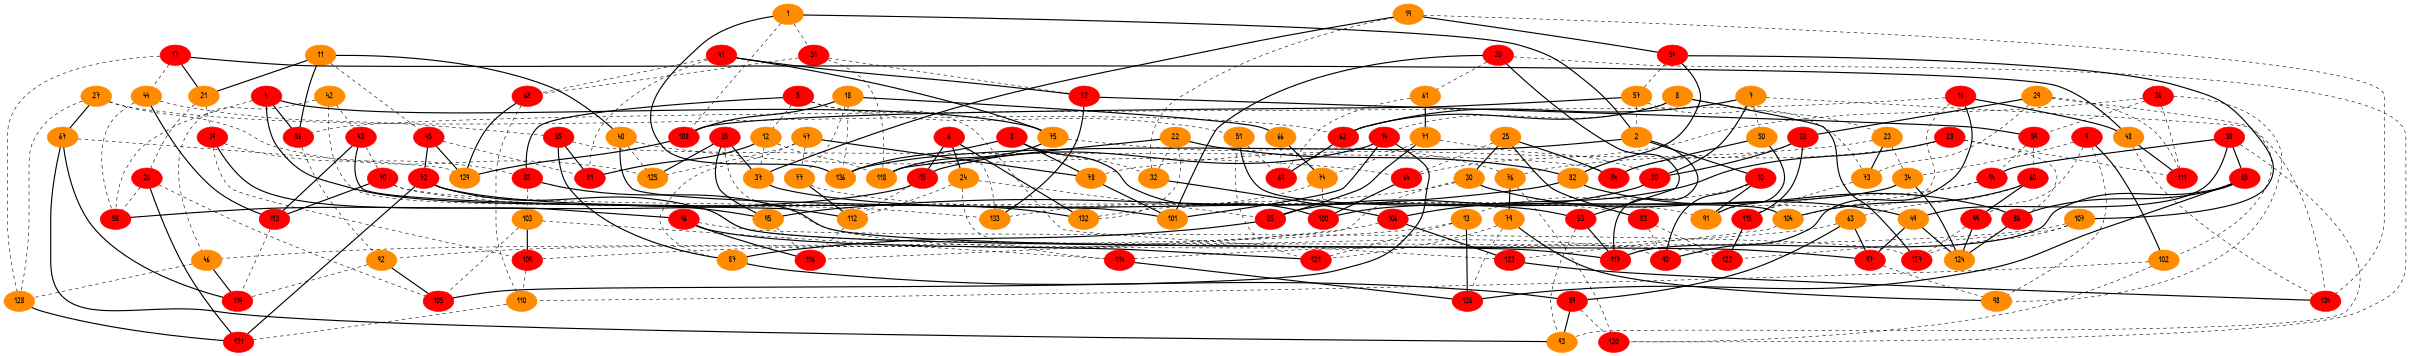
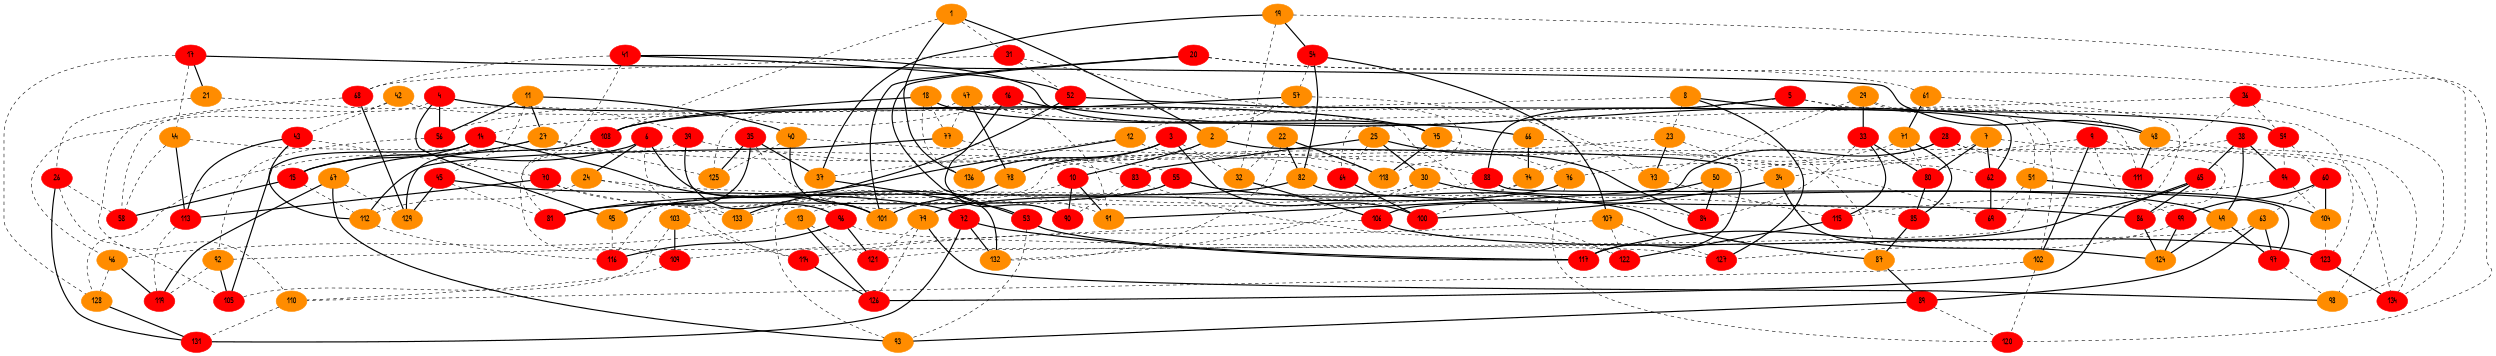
(262, 76) -> (536, 117)
(1120, 148) -> (1091, 158)
